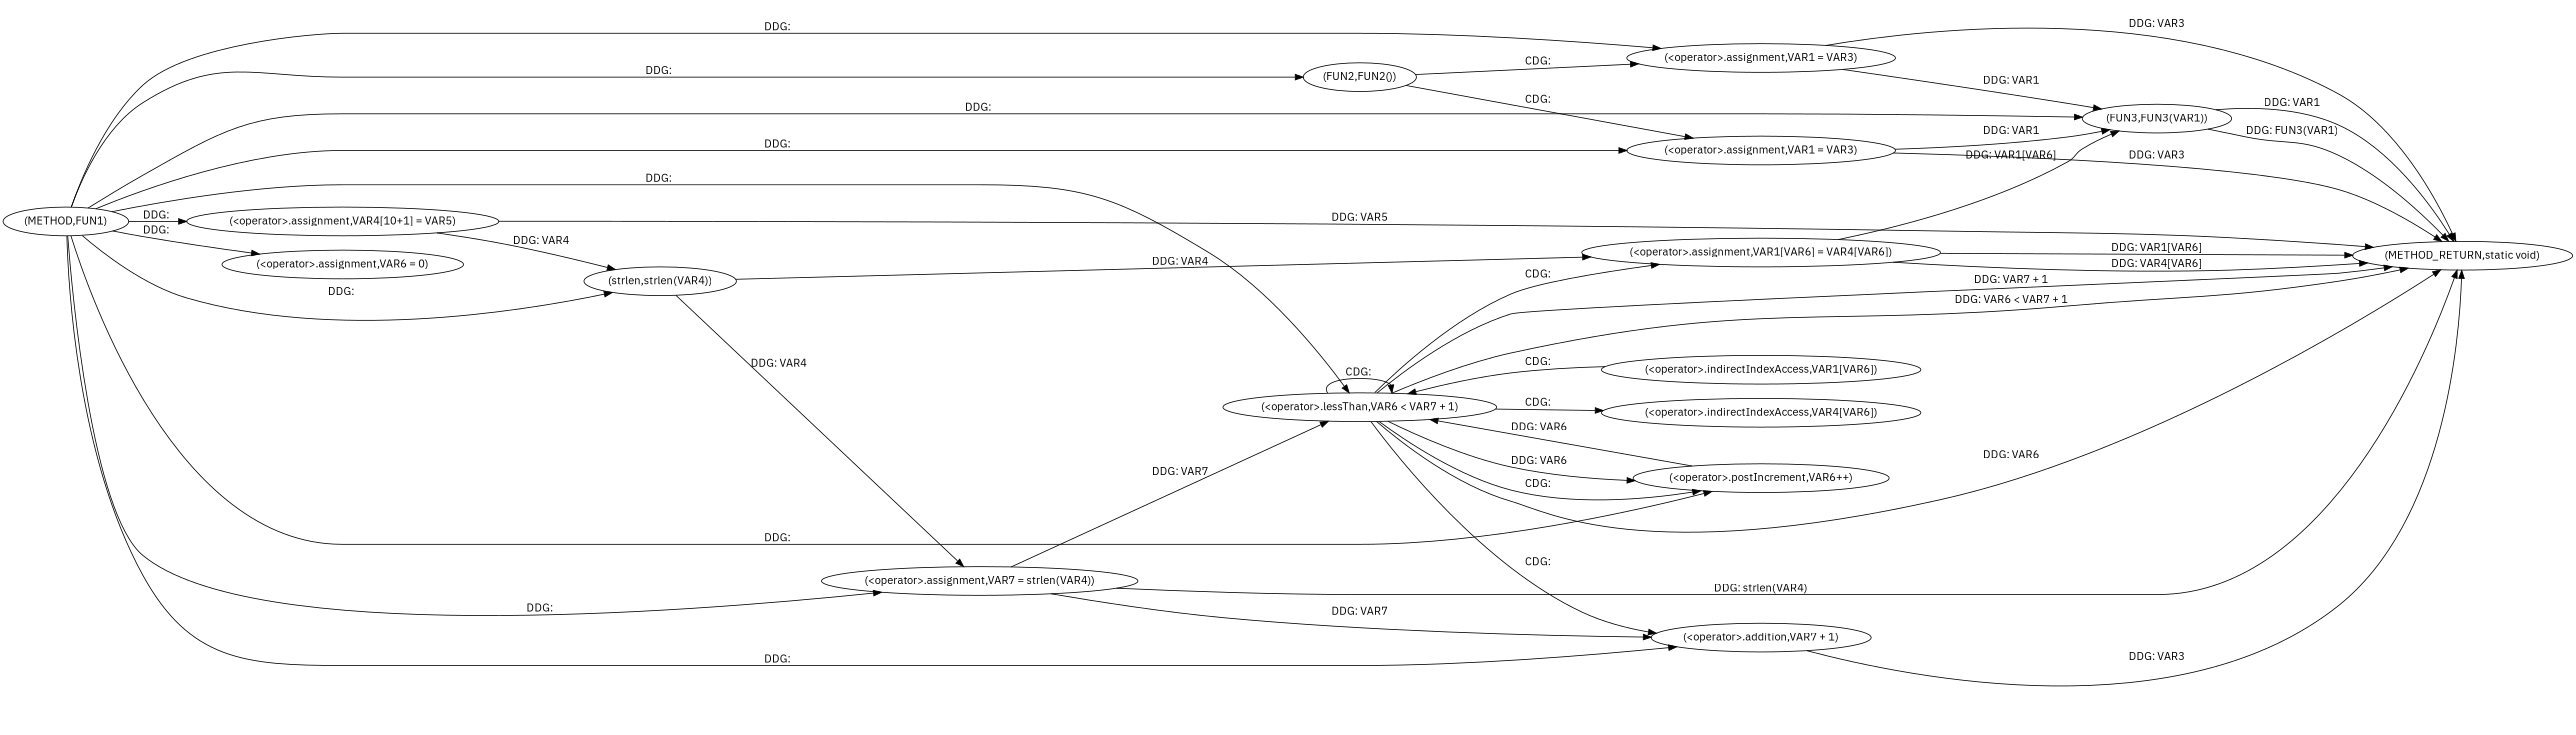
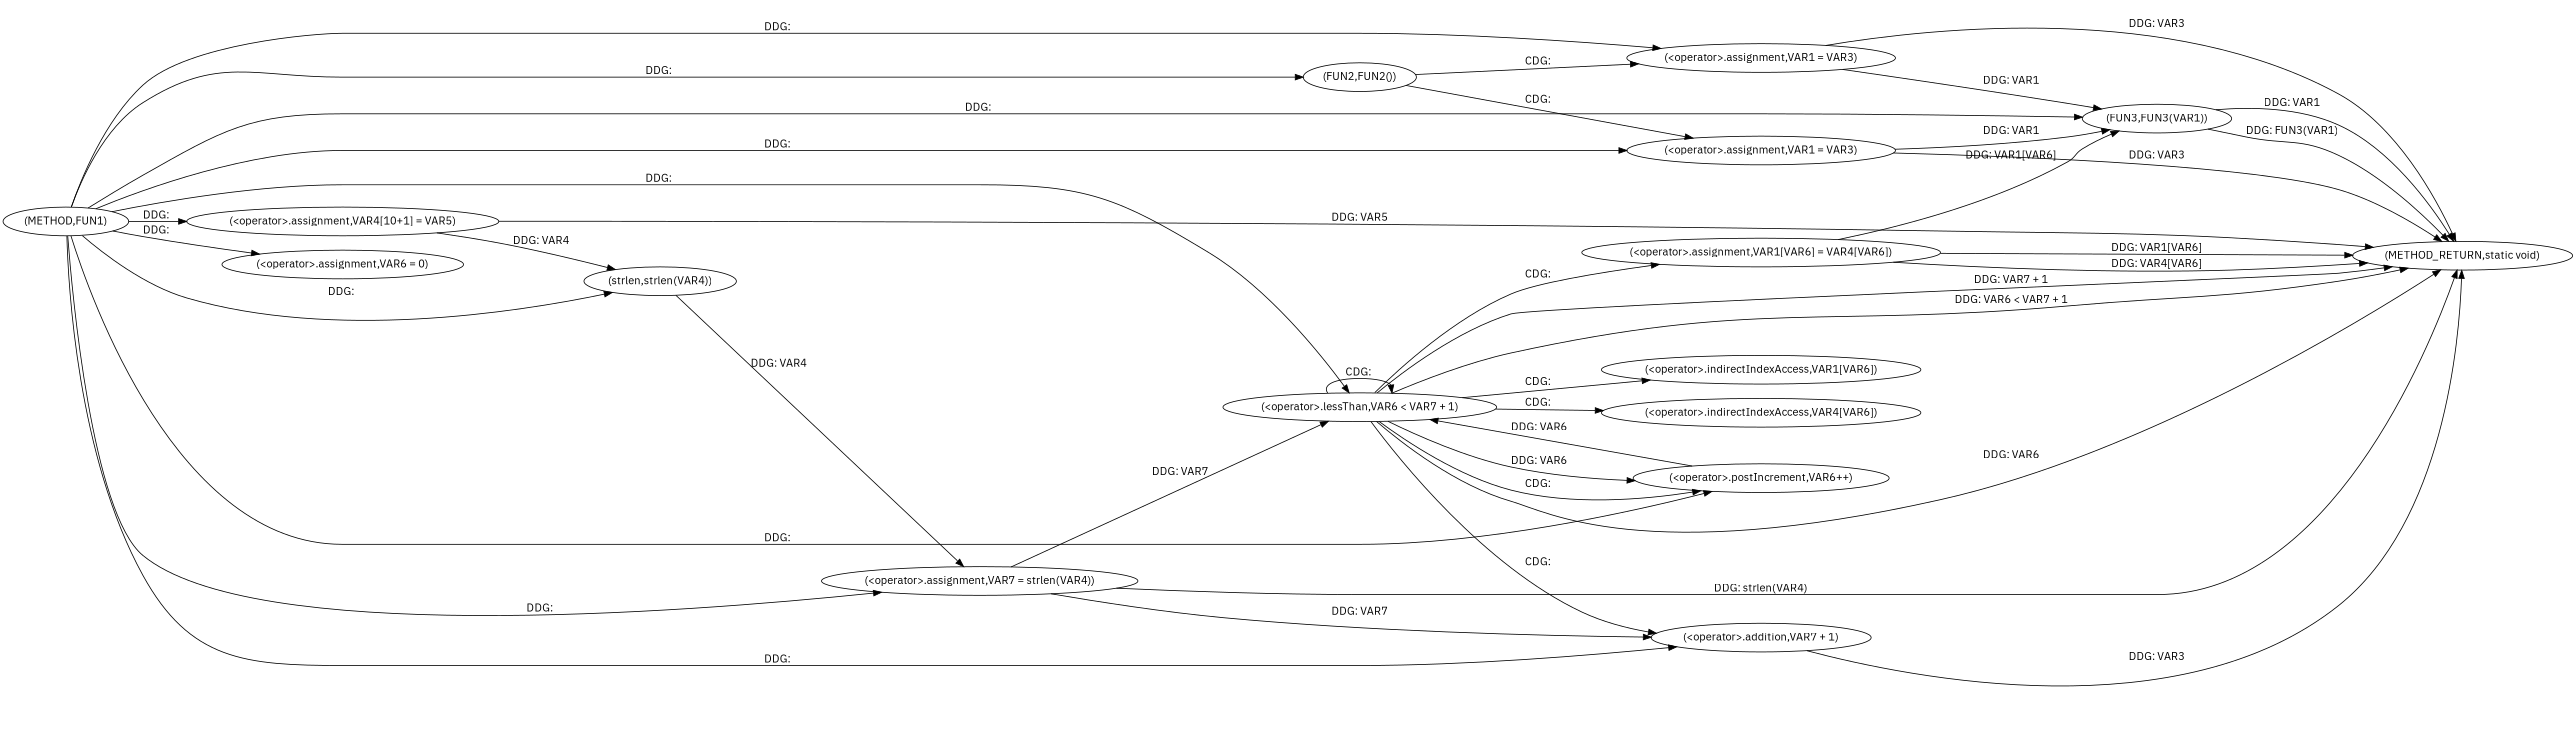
(1159, 268) -> none
(1510, 373) -> (1552, 389)
